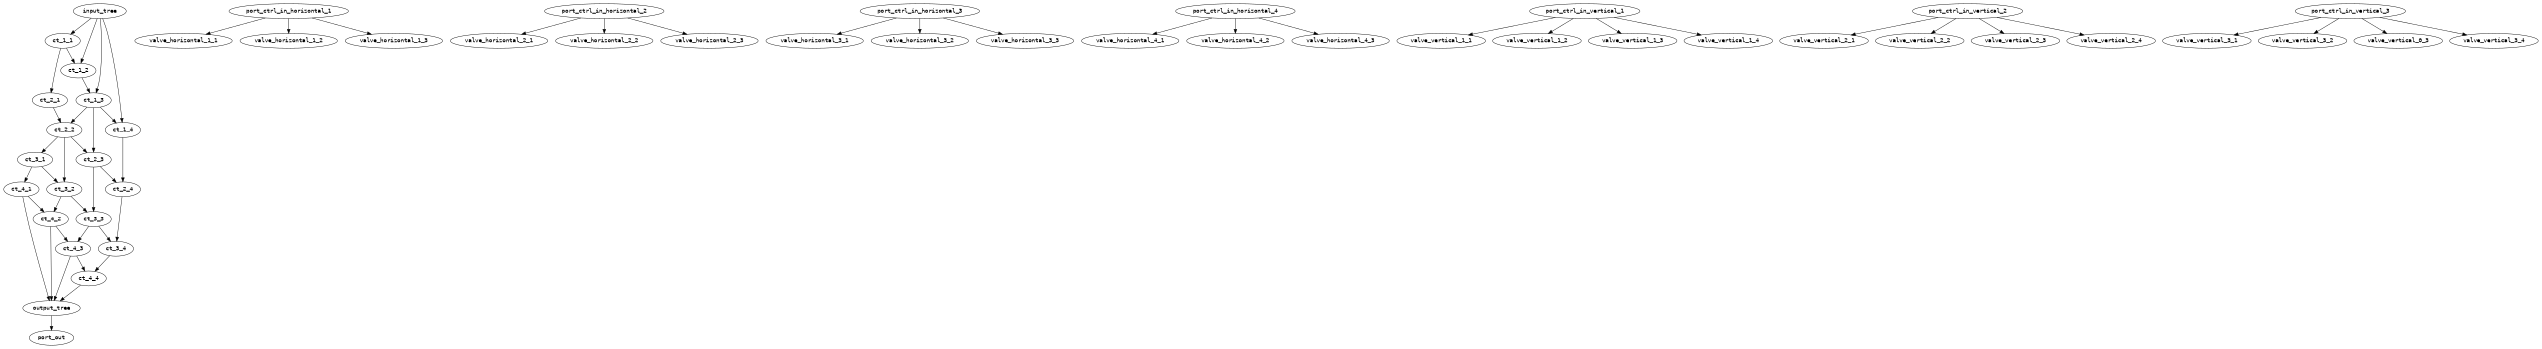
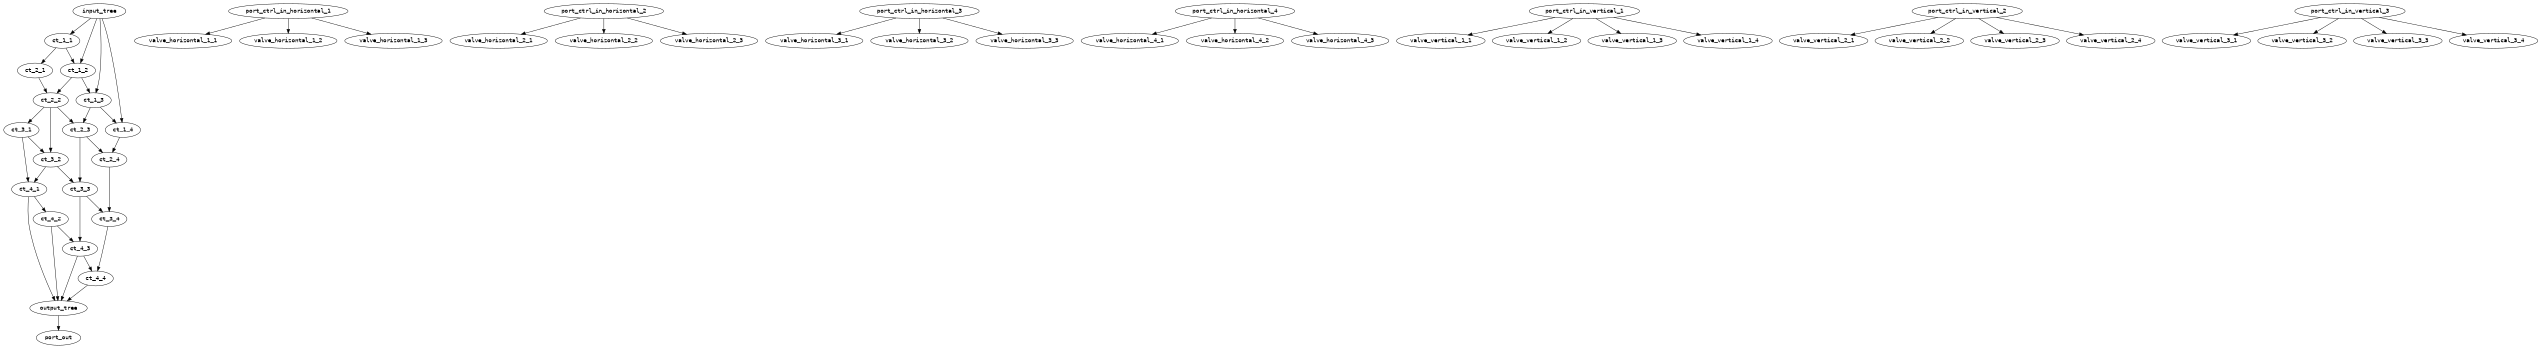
(2398, 41) -> (2398, 41)
(80, 114) -> (66, 84)
(58, 202) -> (41, 173)
